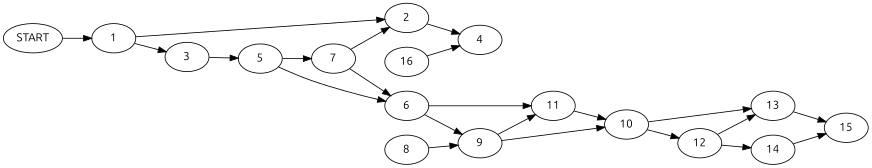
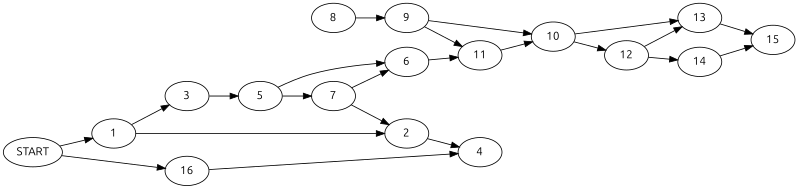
(440, 123) -> none
none -> (110, 162)
